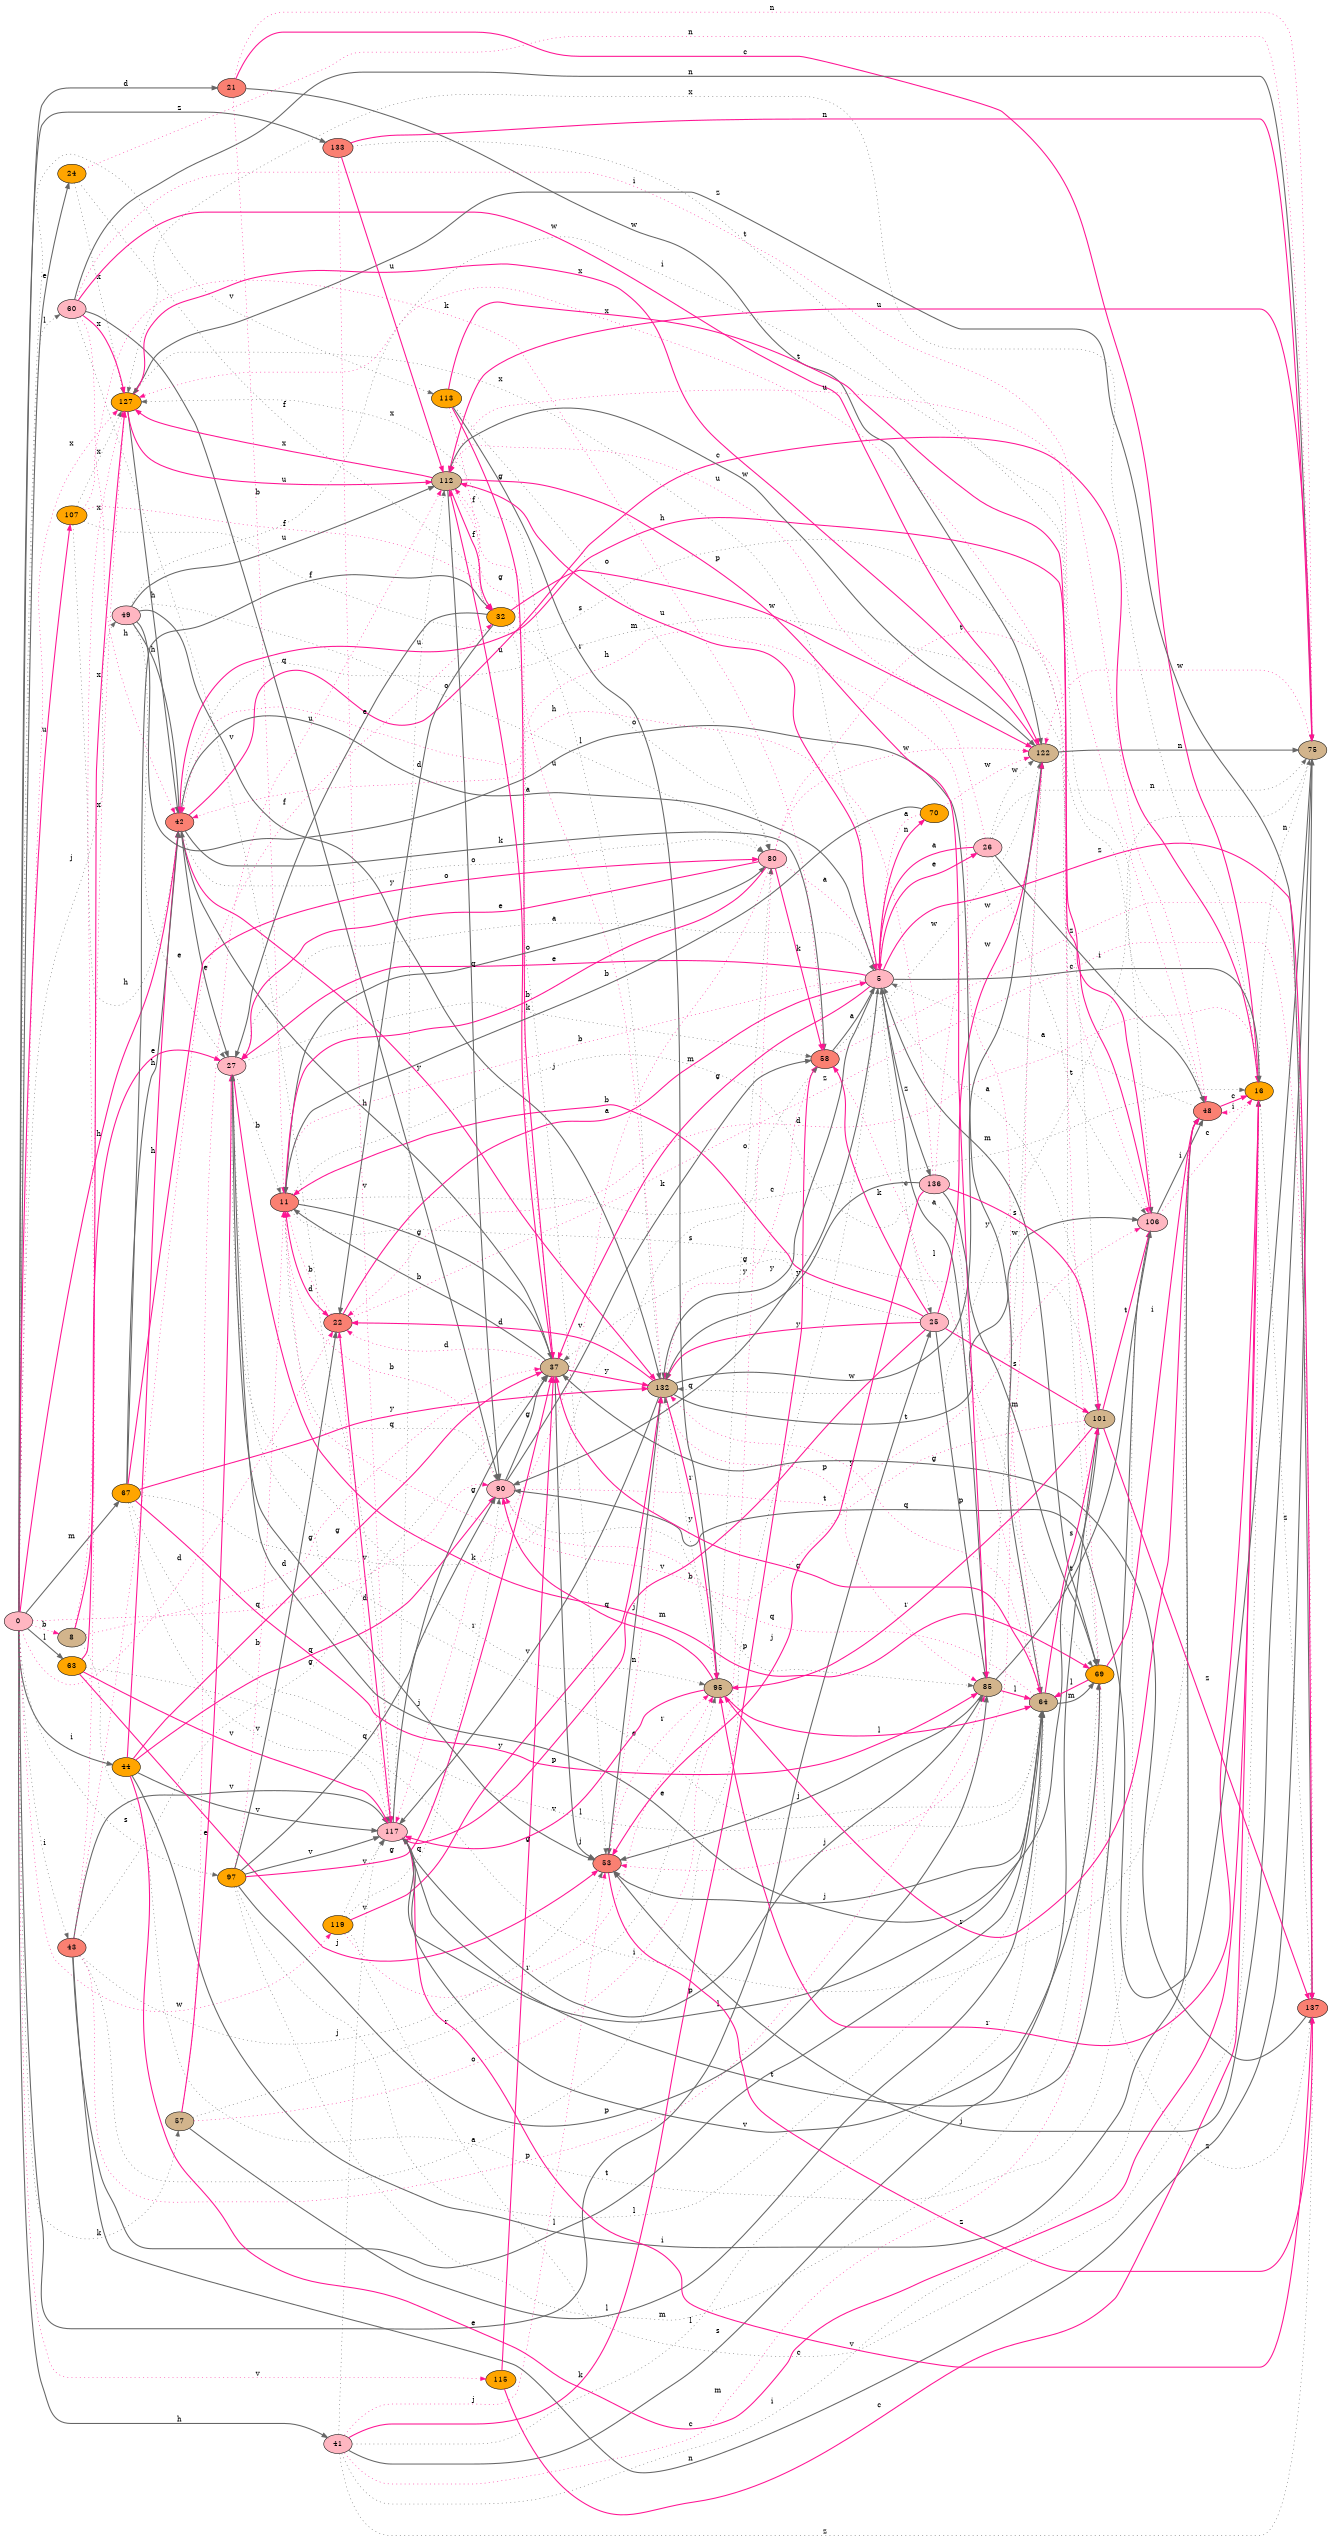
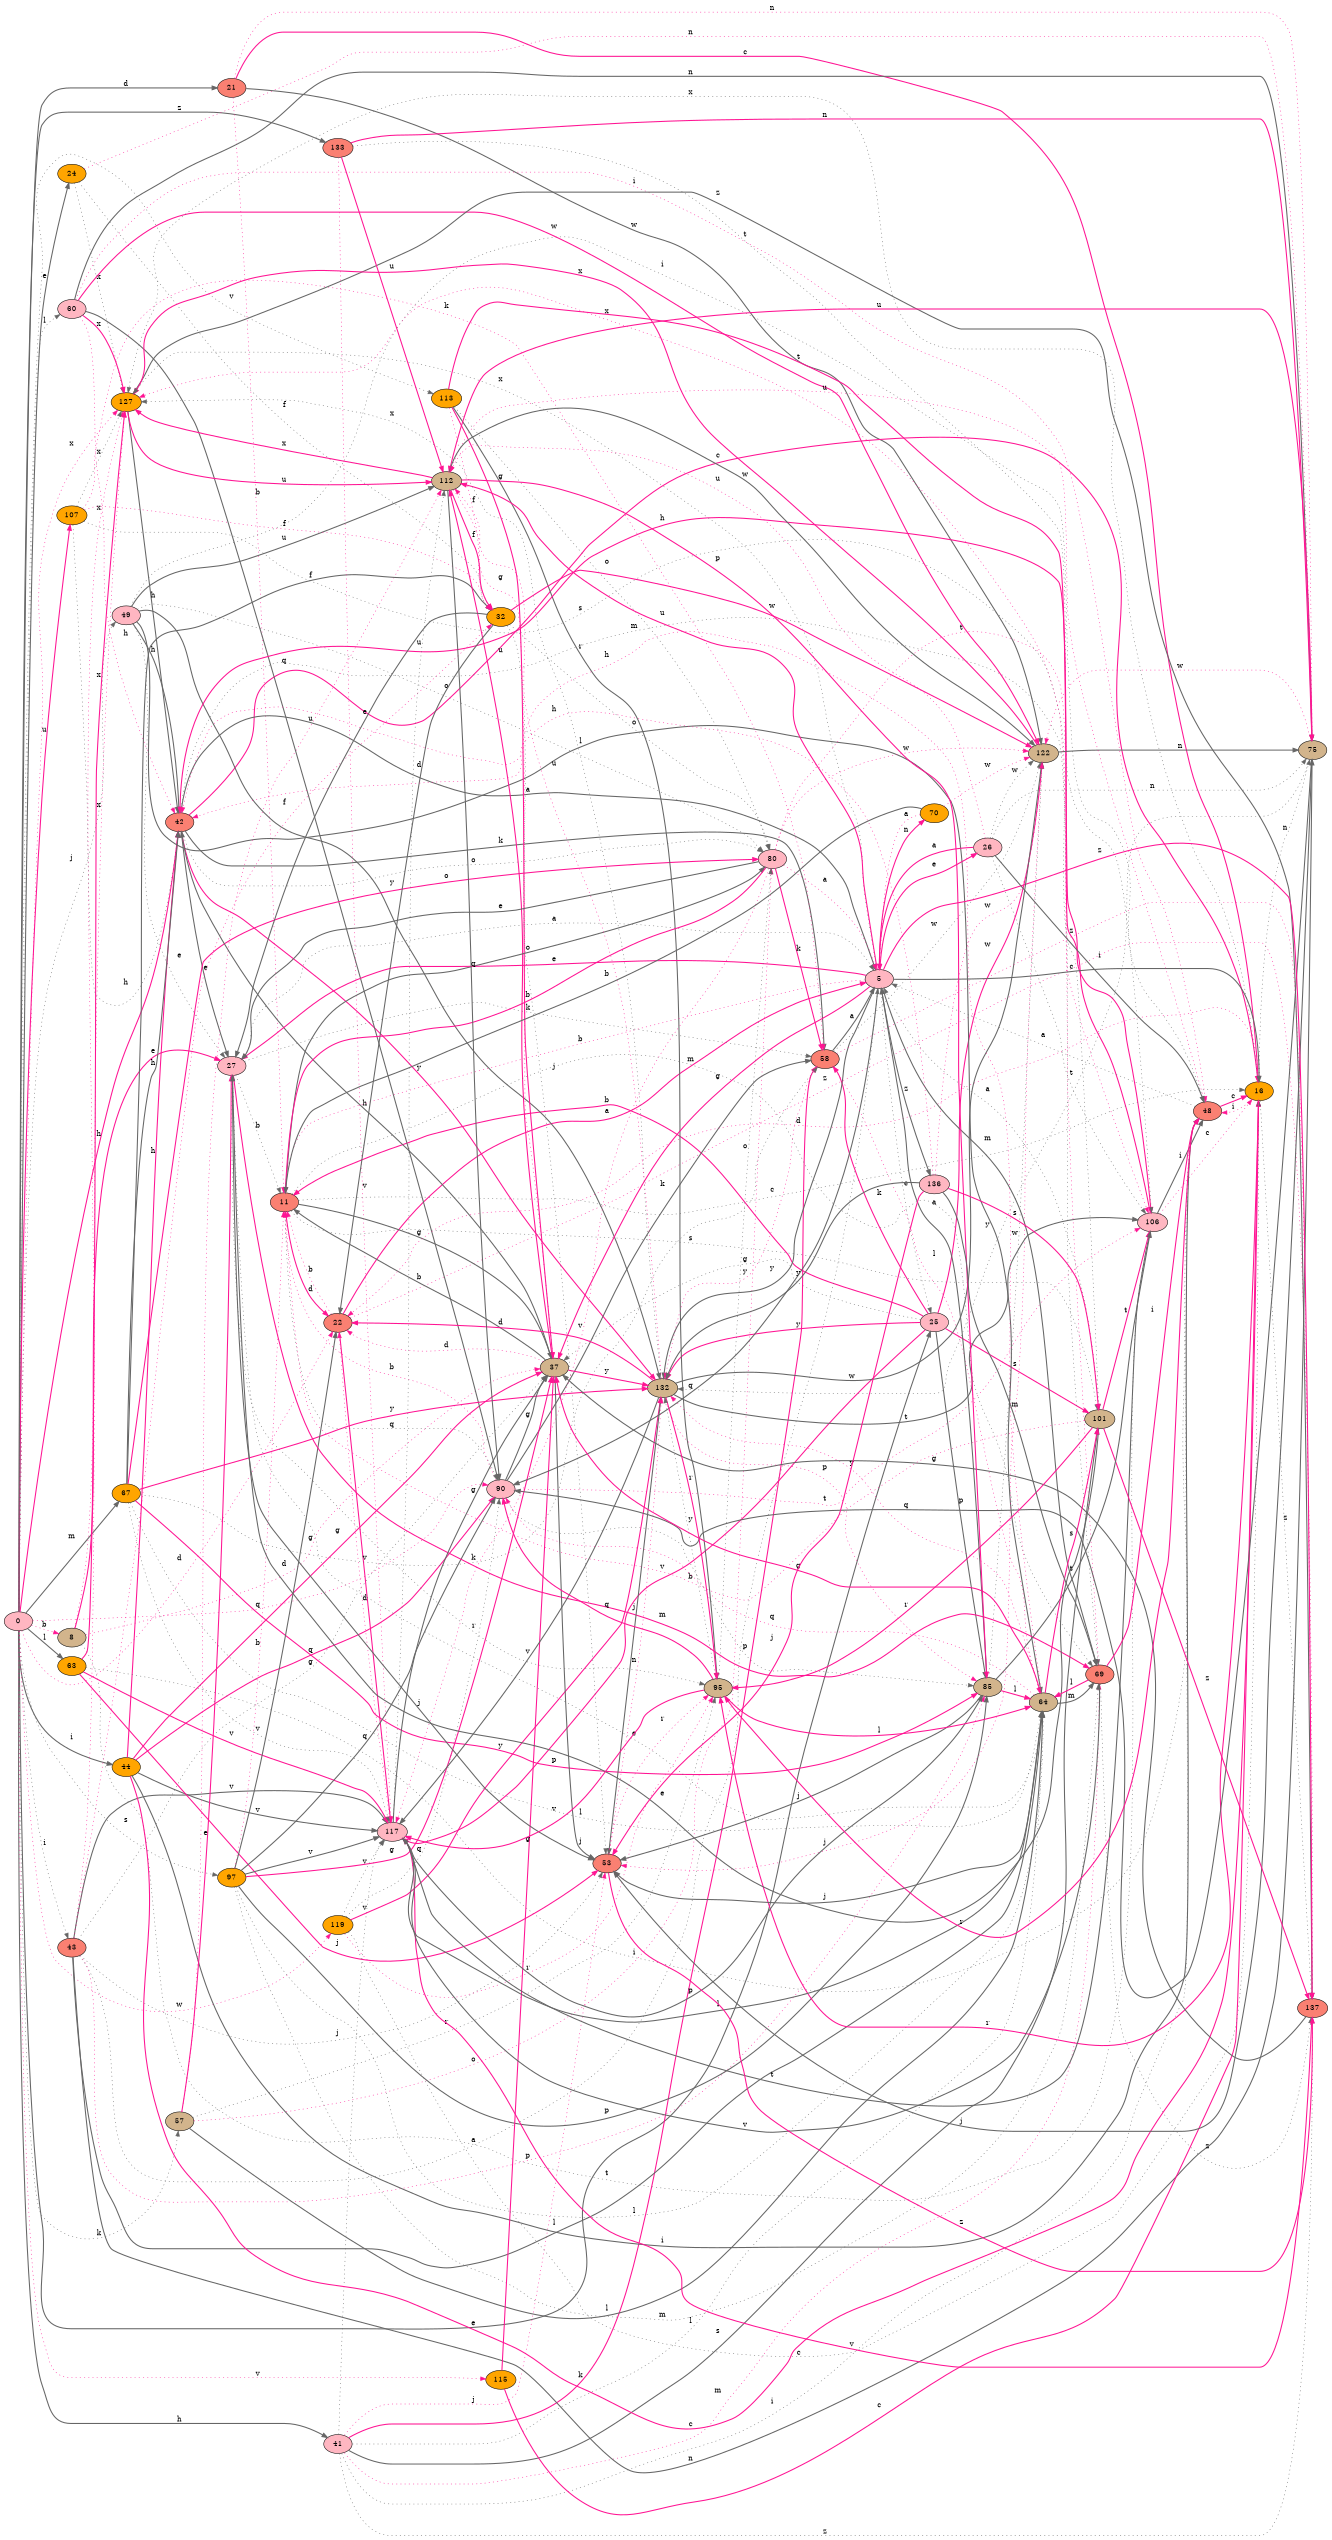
(466, 912) -> (466, 912)
(288, 1095) -> none
(1100, 1674) -> (1100, 1674)
